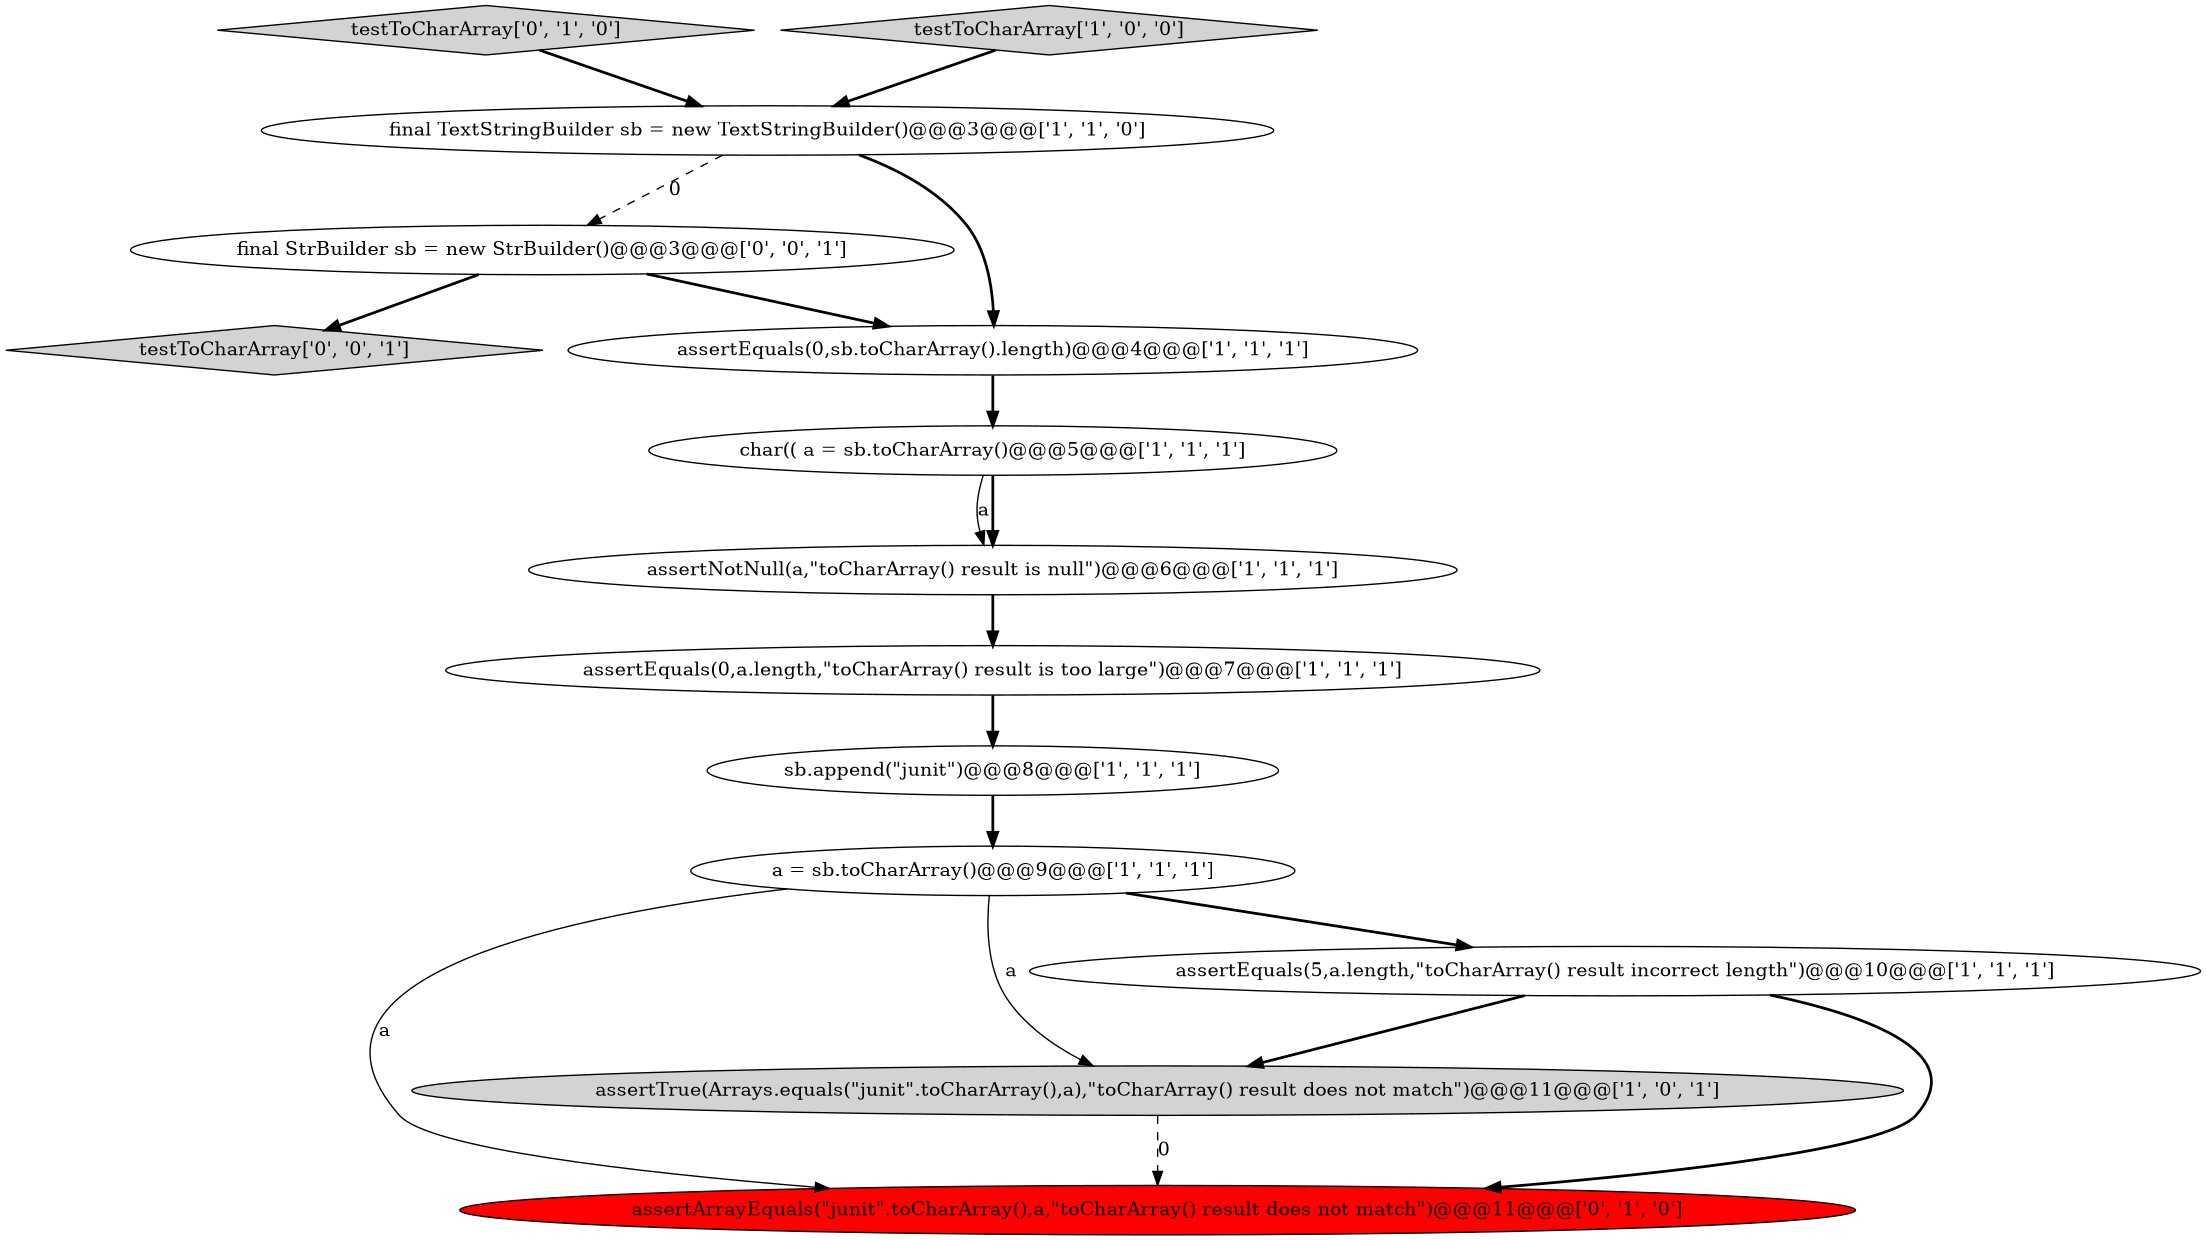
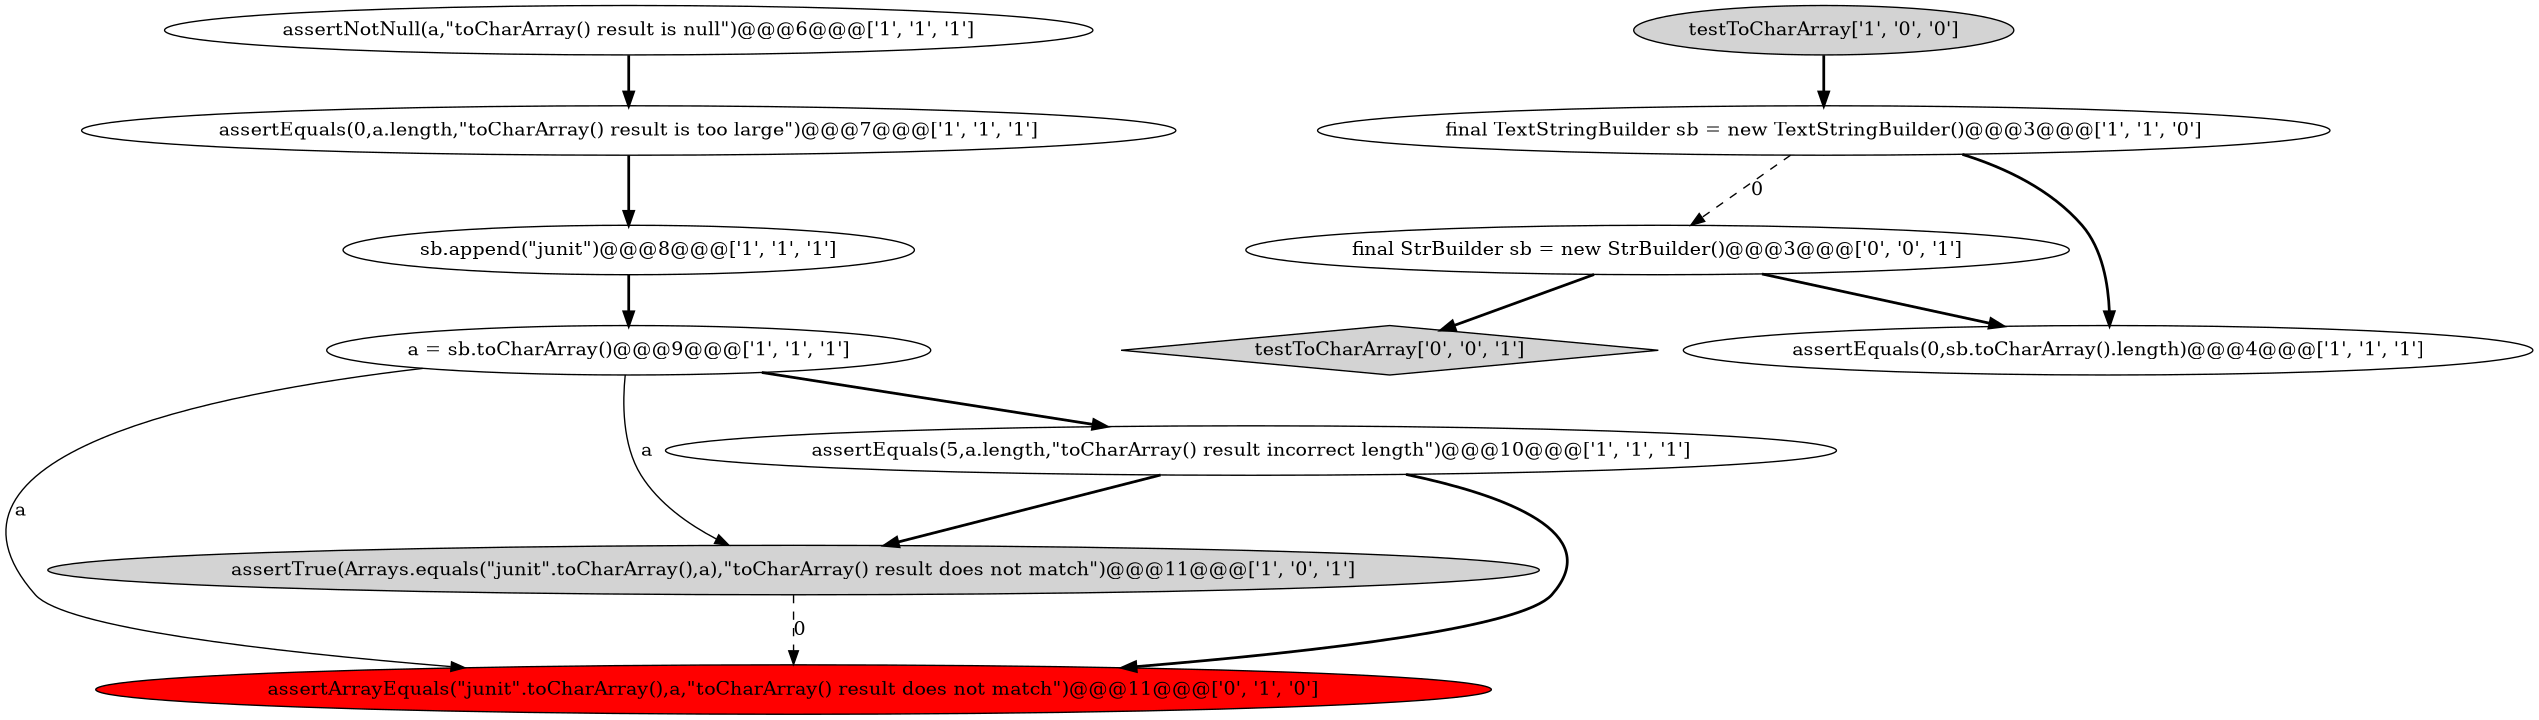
(486, 30) -> none
(1049, 30) -> (1824, 30)
(993, 451) -> none
